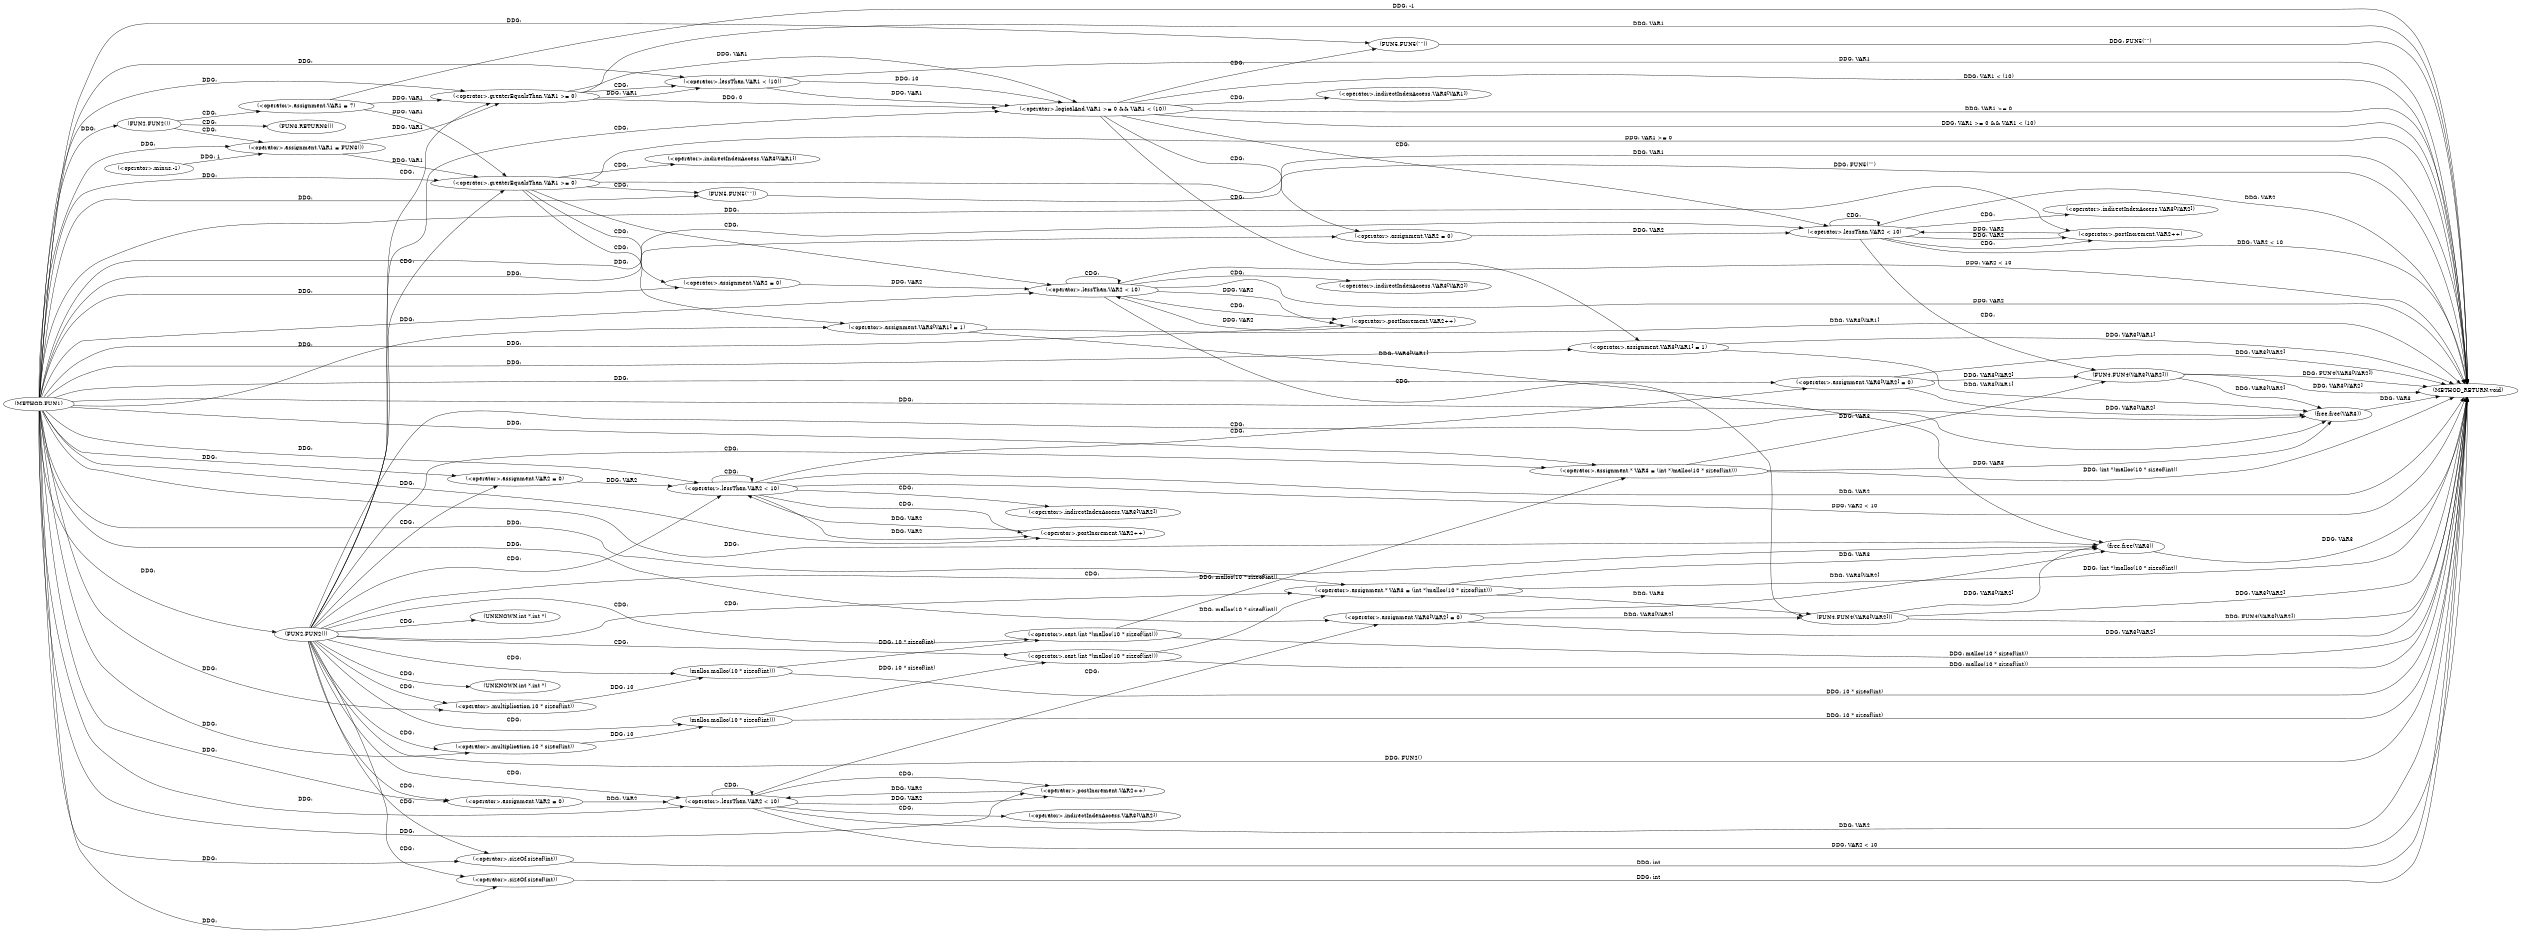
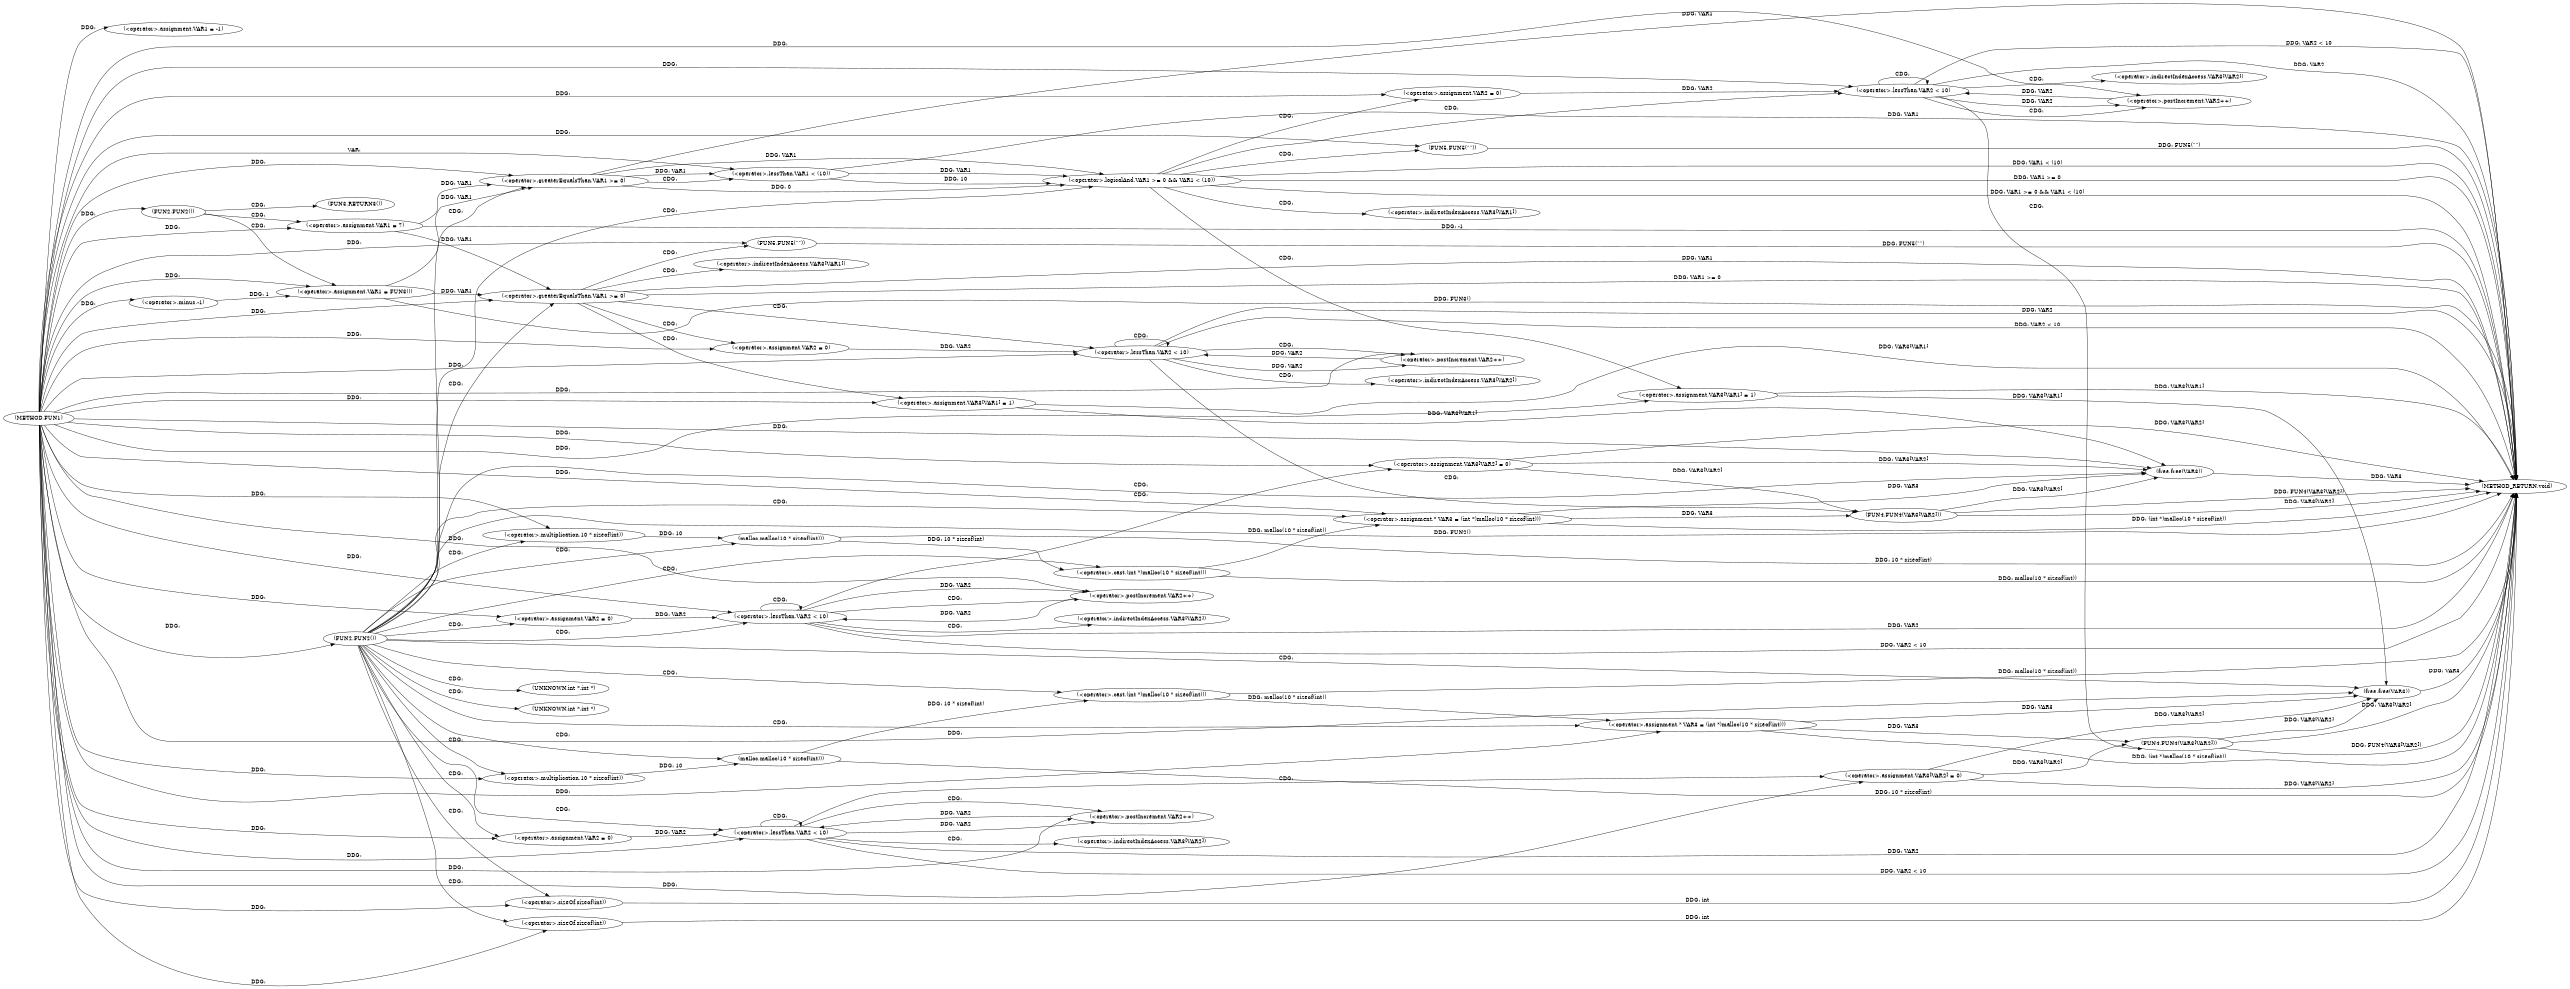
none -> (174, 29)
(306, 62) -> (355, 150)
none -> (97, 240)
none -> (1508, 302)
none -> (63, 336)
